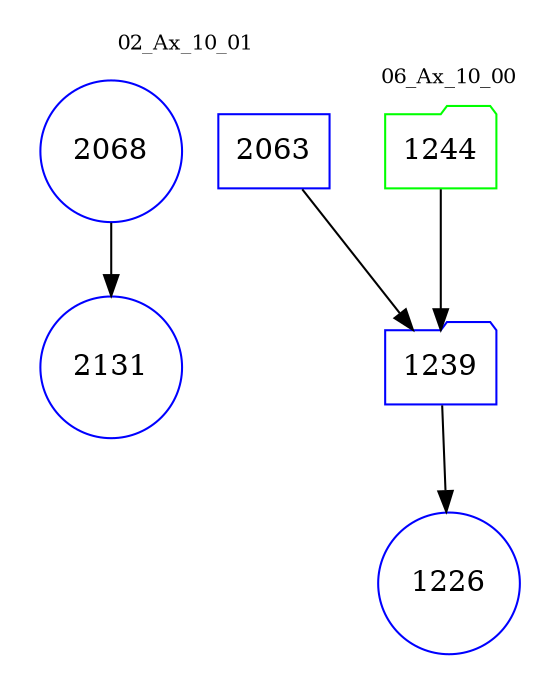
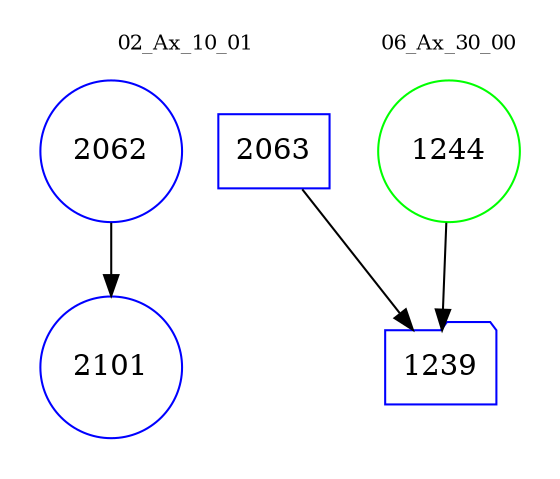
(449, 78) -> (449, 44)
(111, 151) -> (111, 151)
(441, 151) -> (449, 151)
(111, 367) -> (111, 367)
(449, 583) -> none
